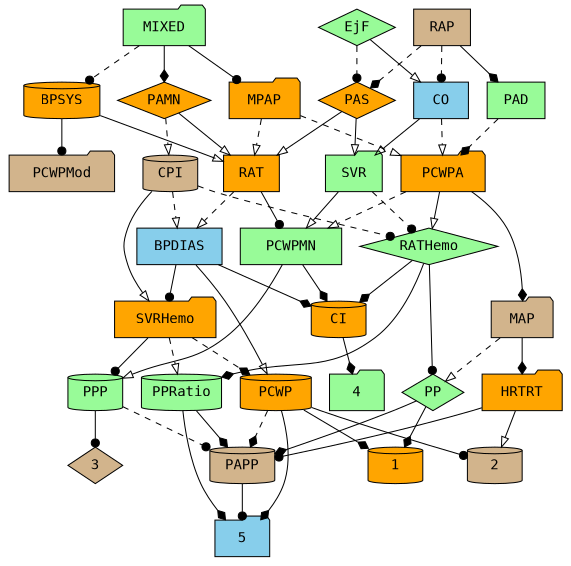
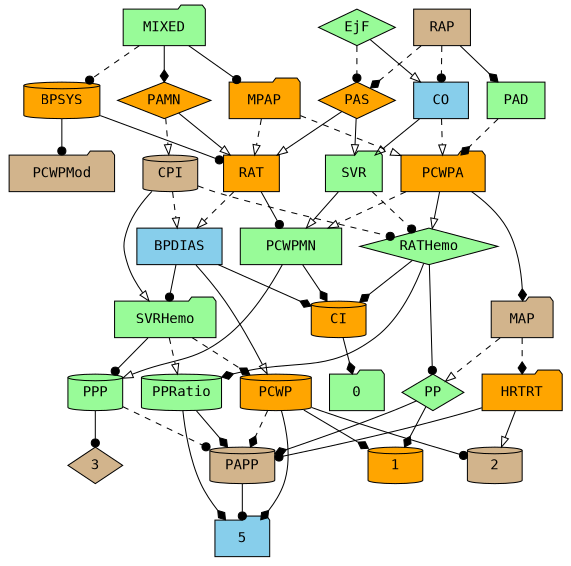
(158, 137) -> (158, 137)
(165, 319) -> (165, 319)
(522, 350) -> (522, 350)
(357, 392) -> (357, 392)
